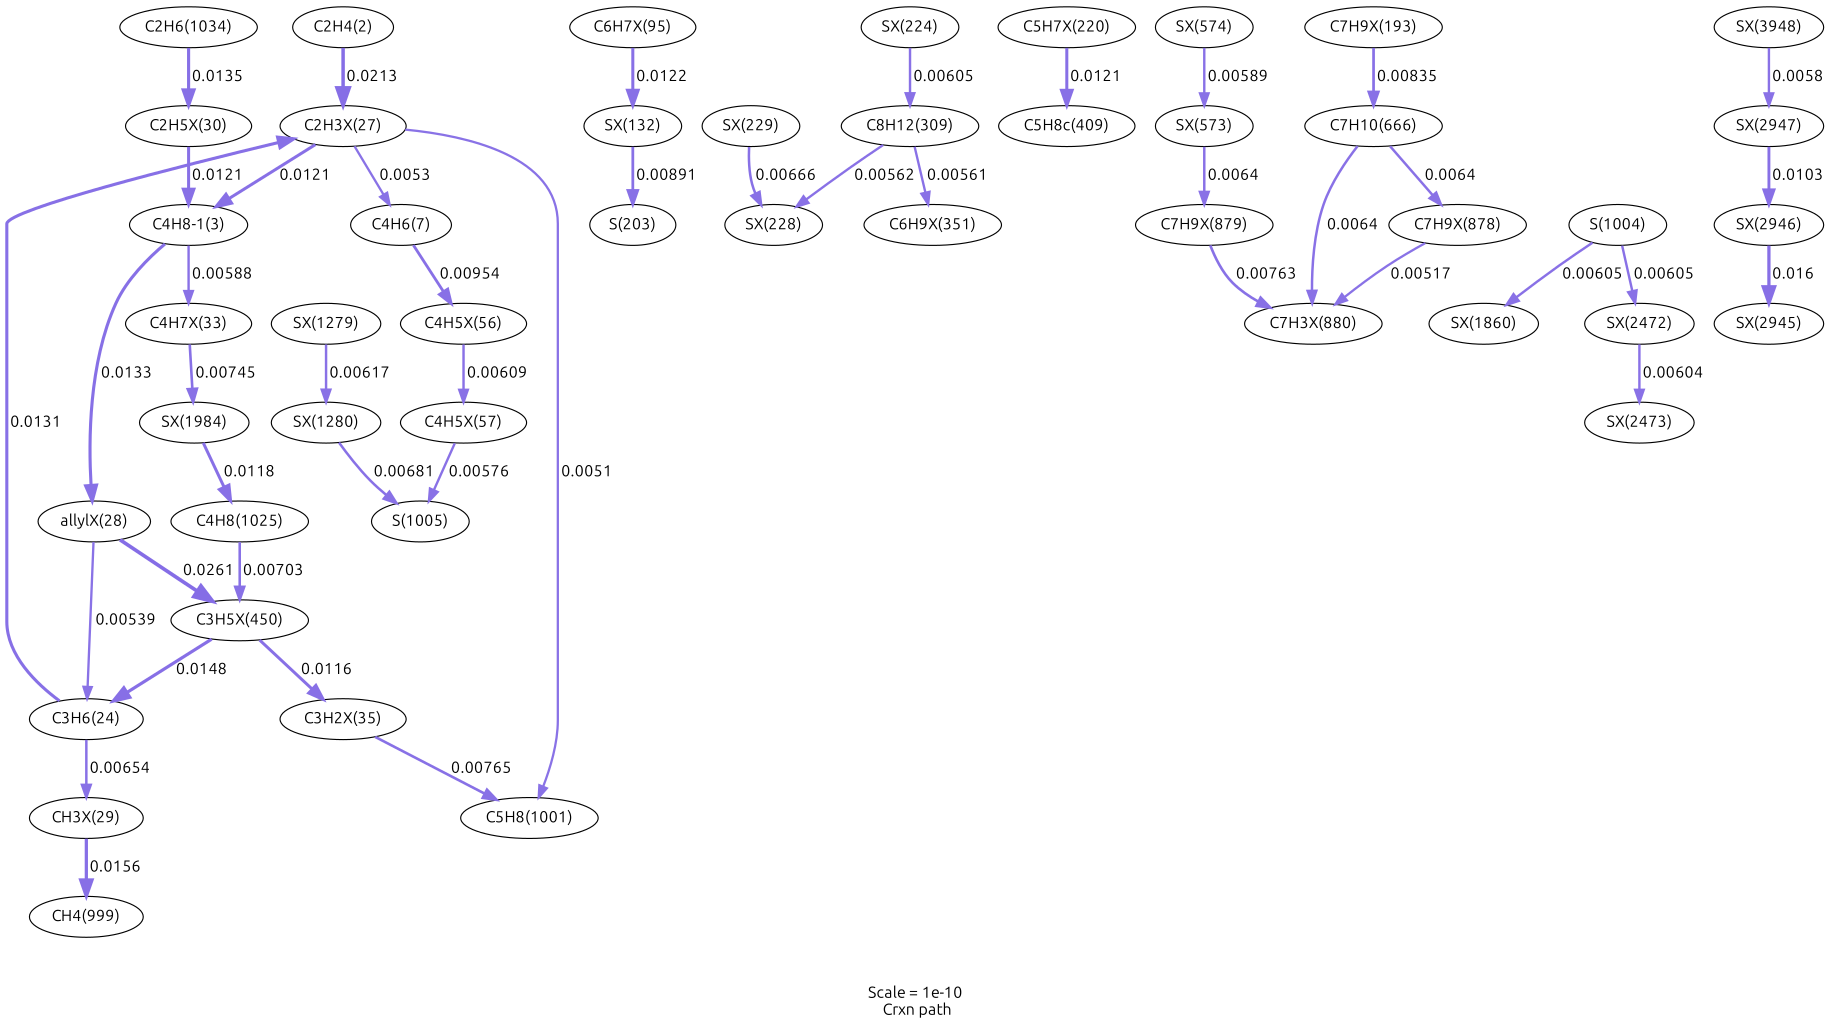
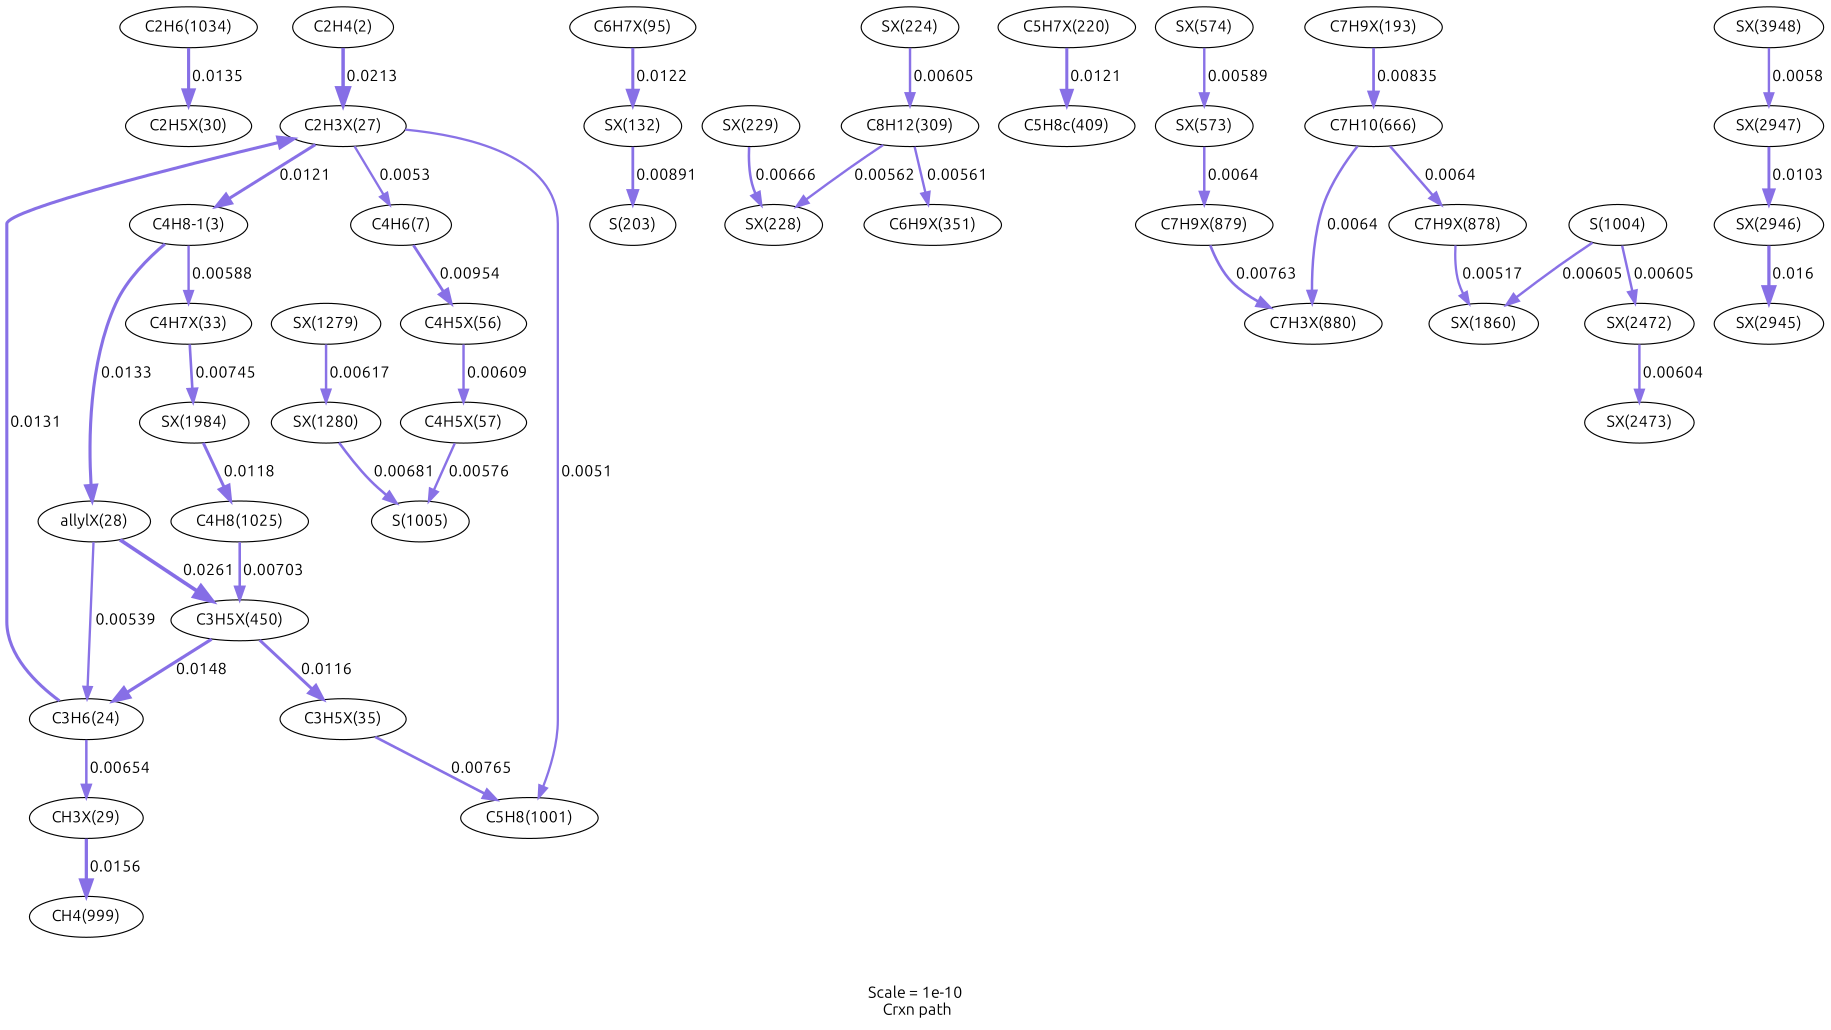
(189, 172) -> none
(1384, 268) -> (1456, 270)
(343, 719) -> (343, 719)
